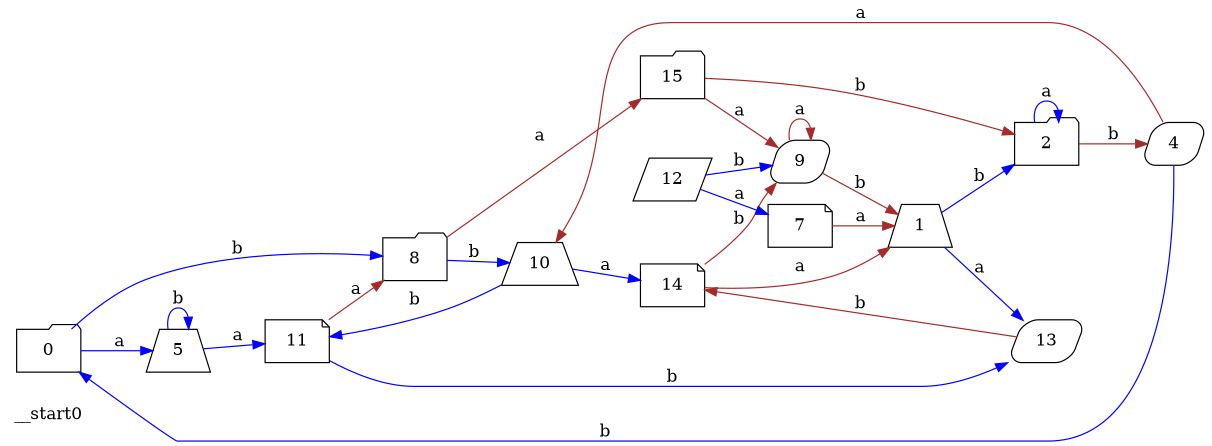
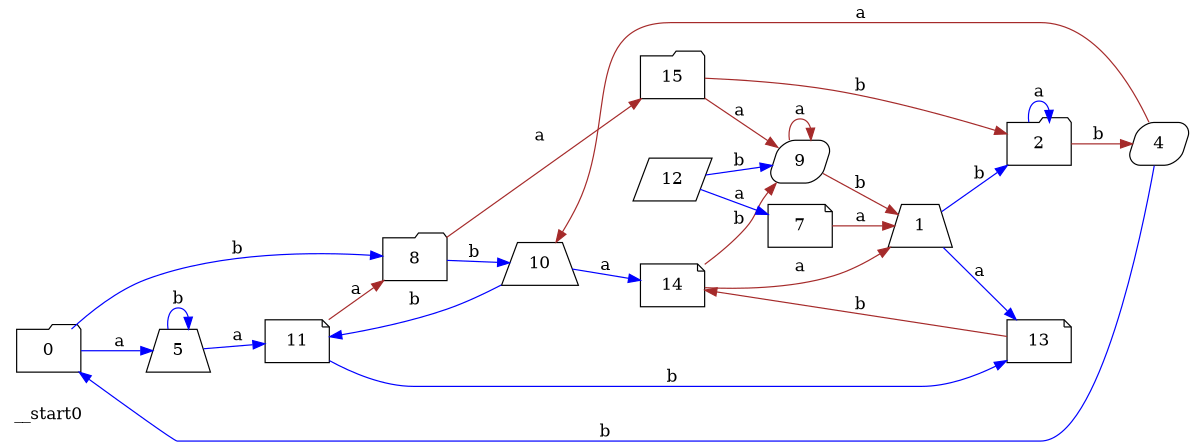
(1047, 341) -> (1039, 341)
